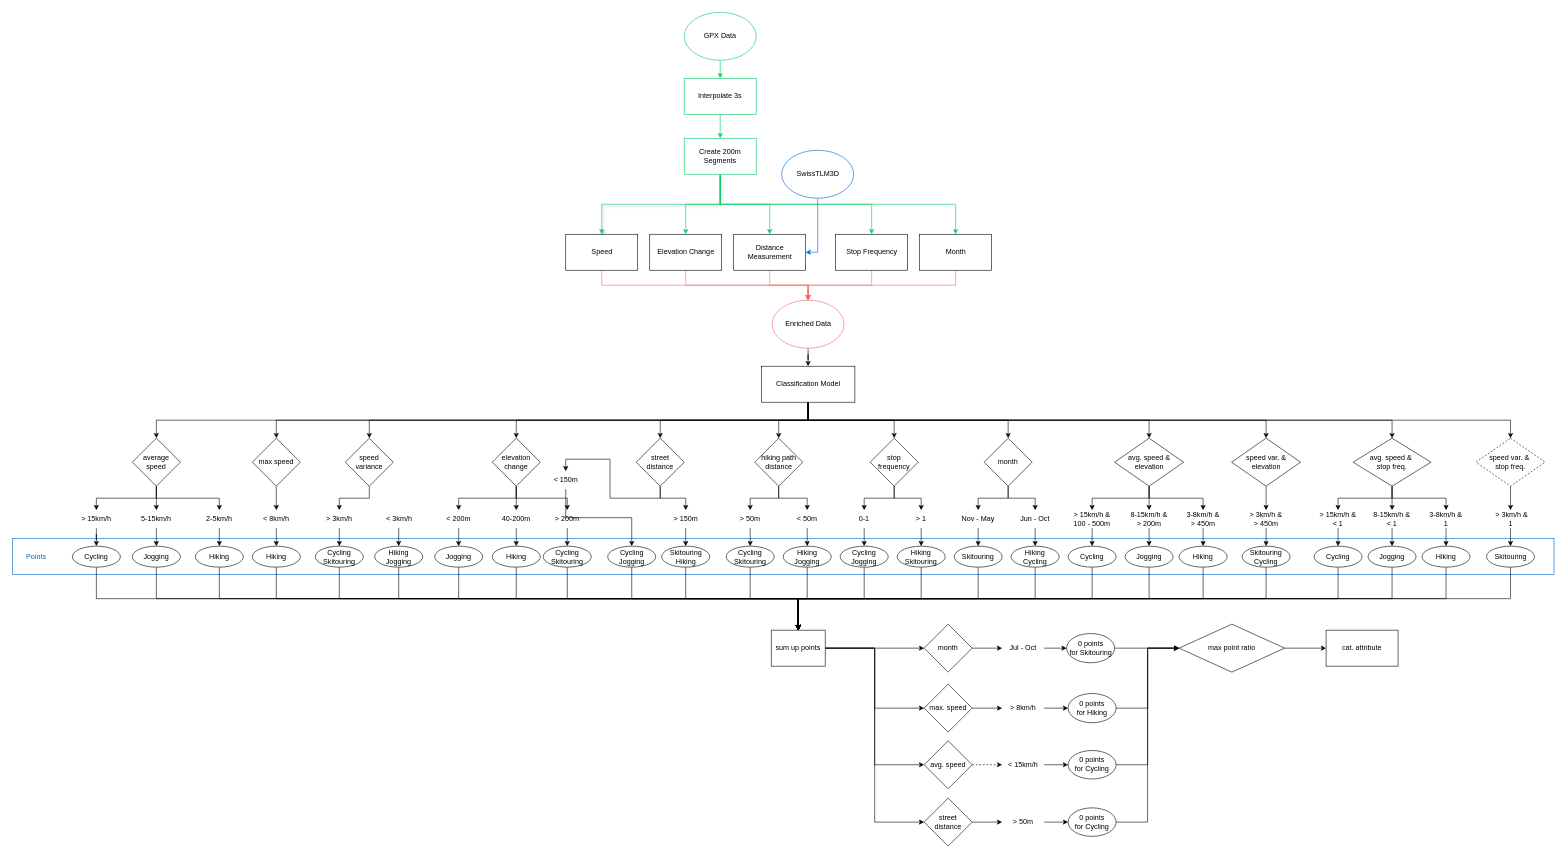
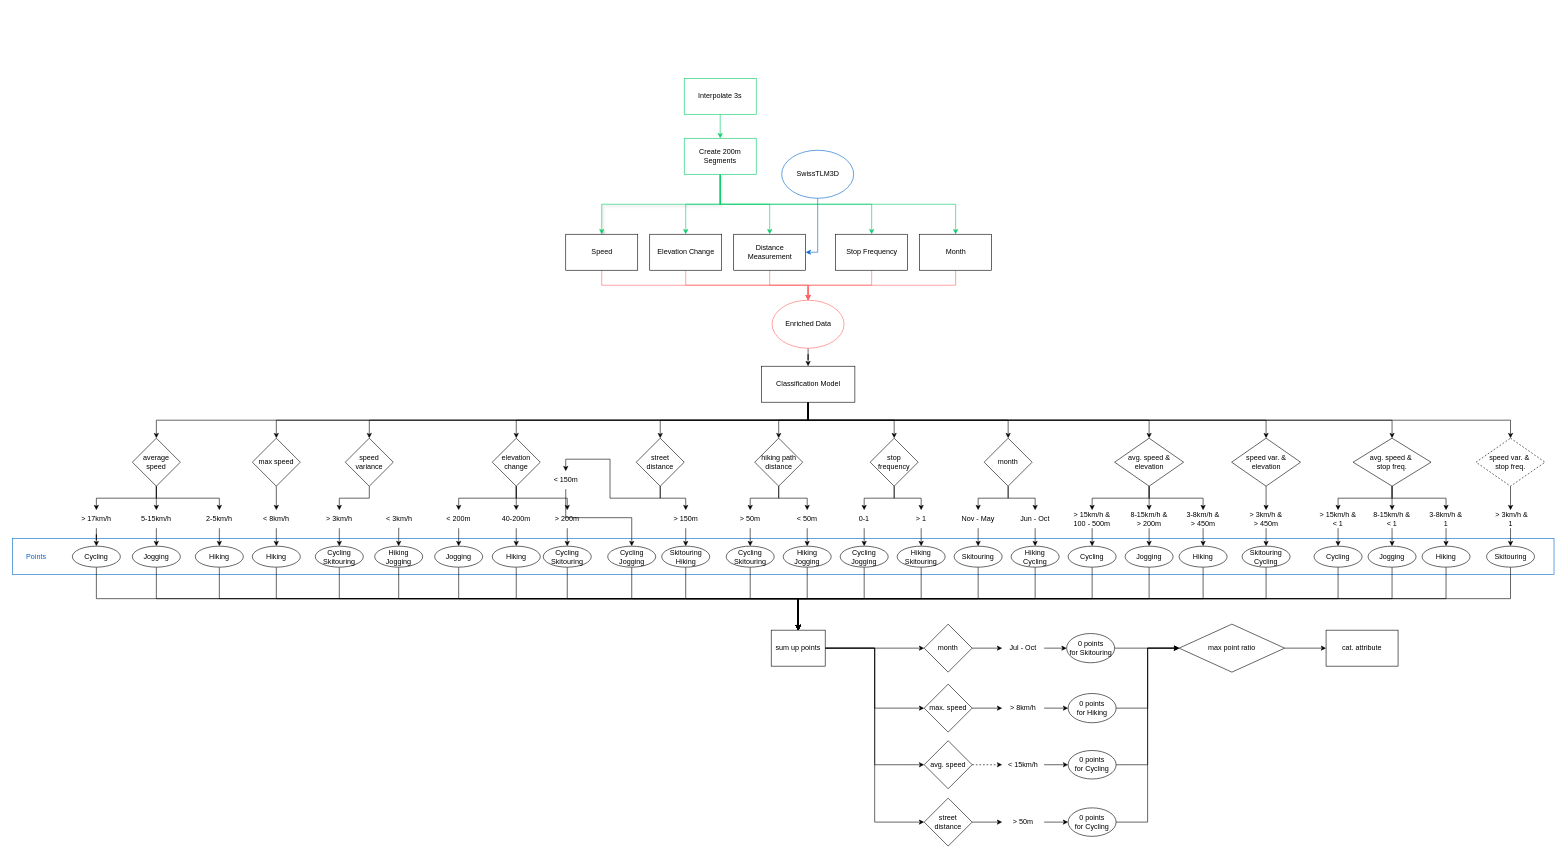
(720, 36) -> none
(720, 72) -> none
(96, 519) -> (96, 519)
